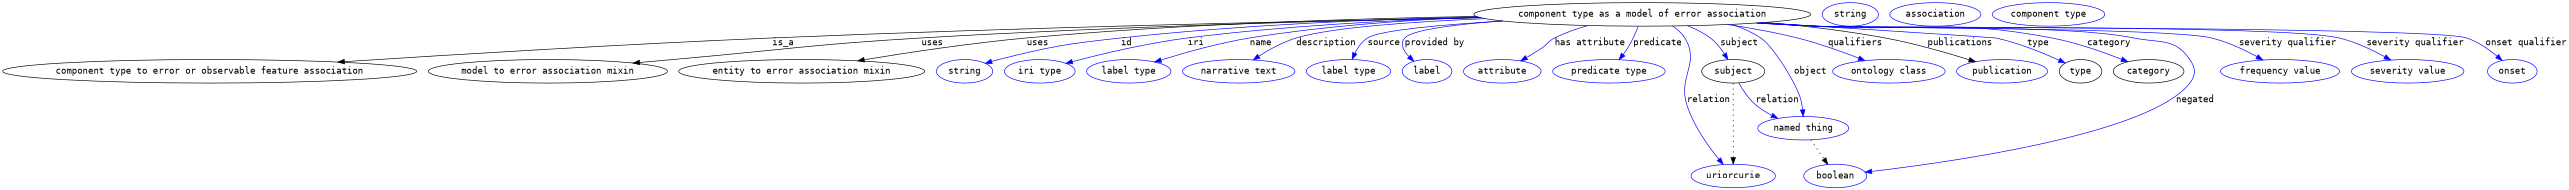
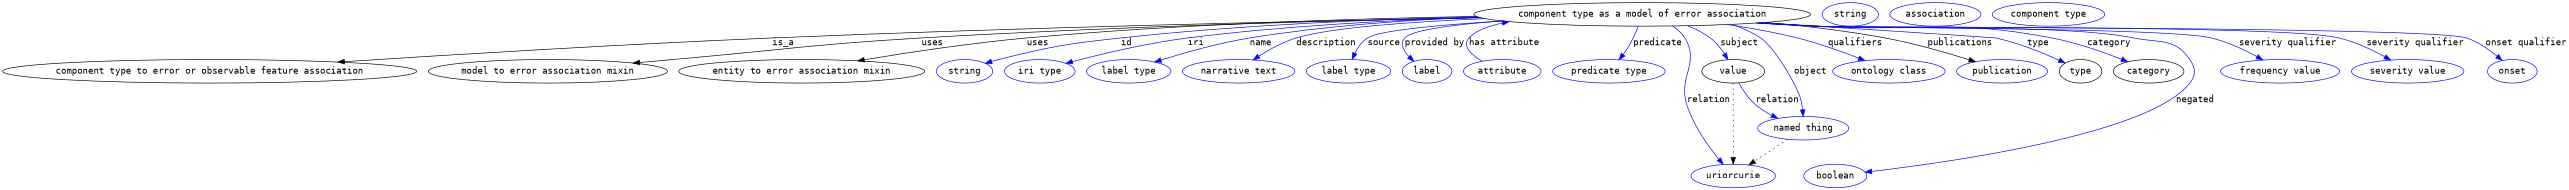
(1555, 38) -> (1471, 36)
(1733, 71) -> (1733, 71)
(1817, 149) -> (1771, 150)
